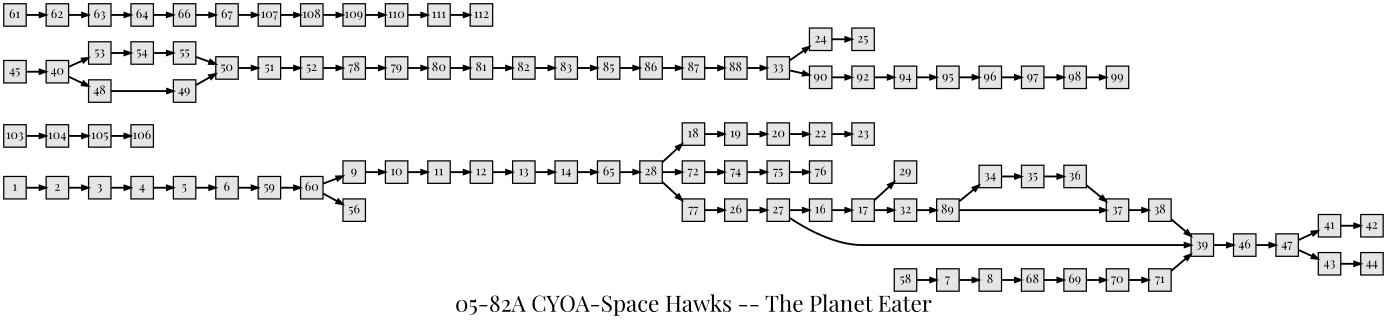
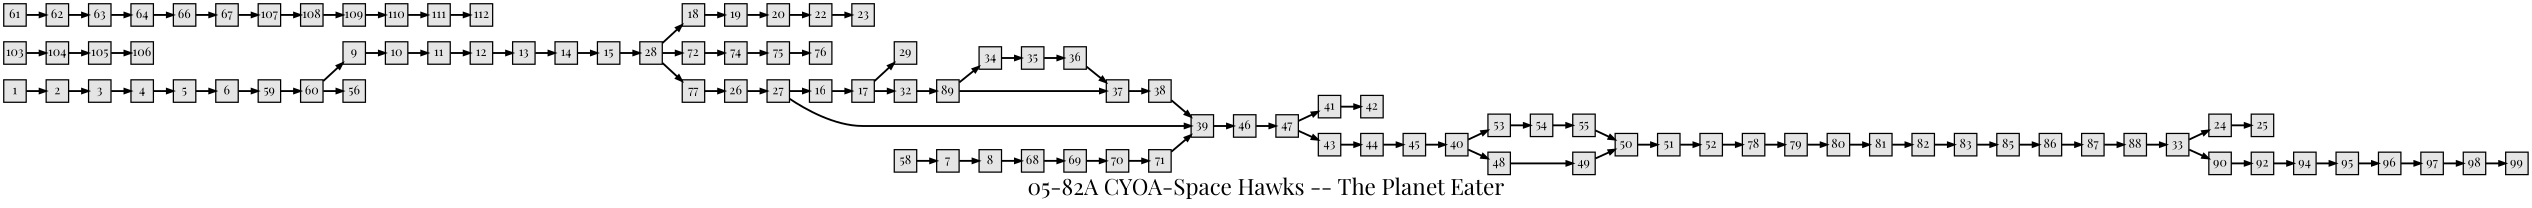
none -> (1390, 145)
(609, 172) -> (609, 53)
